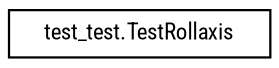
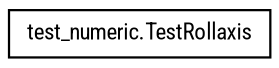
(140, 34) -> (140, 34)
